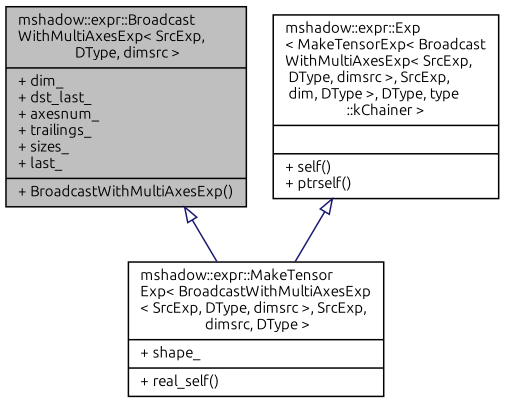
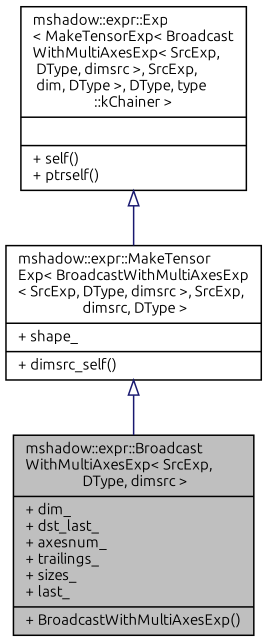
(205, 241) -> (134, 415)
(180, 381) -> (68, 365)
